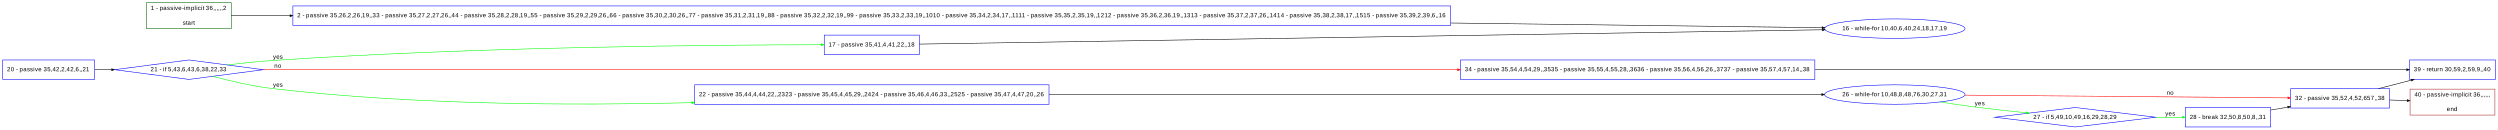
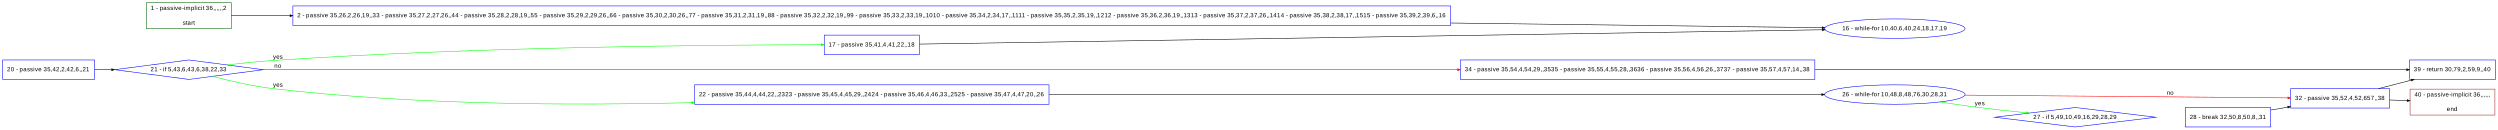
(2452, 70) -> (2452, 70)
(1895, 95) -> (1895, 95)
(2169, 117) -> none
